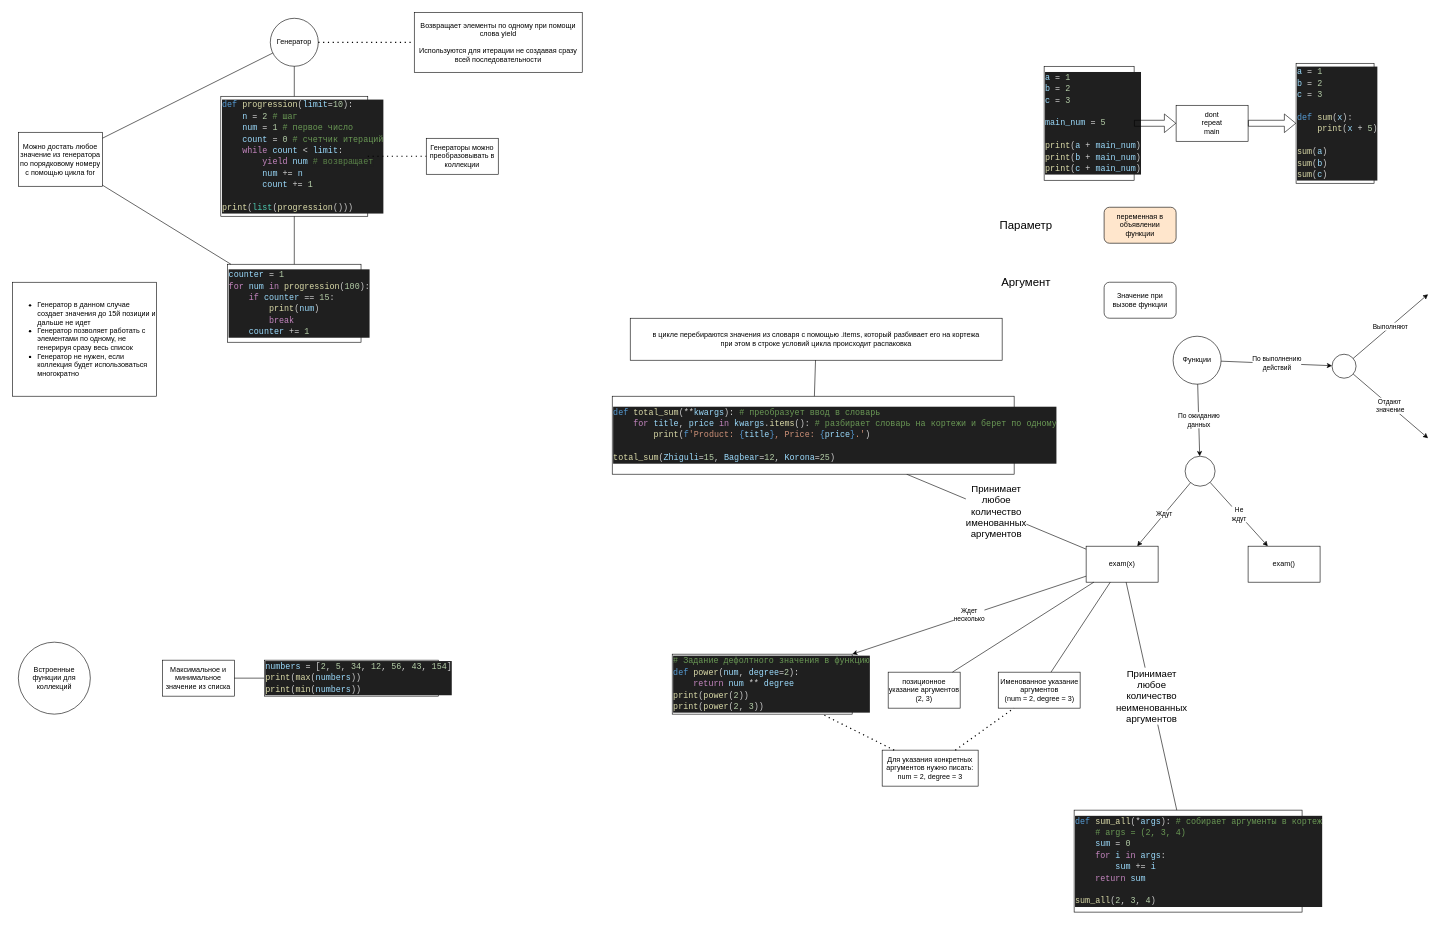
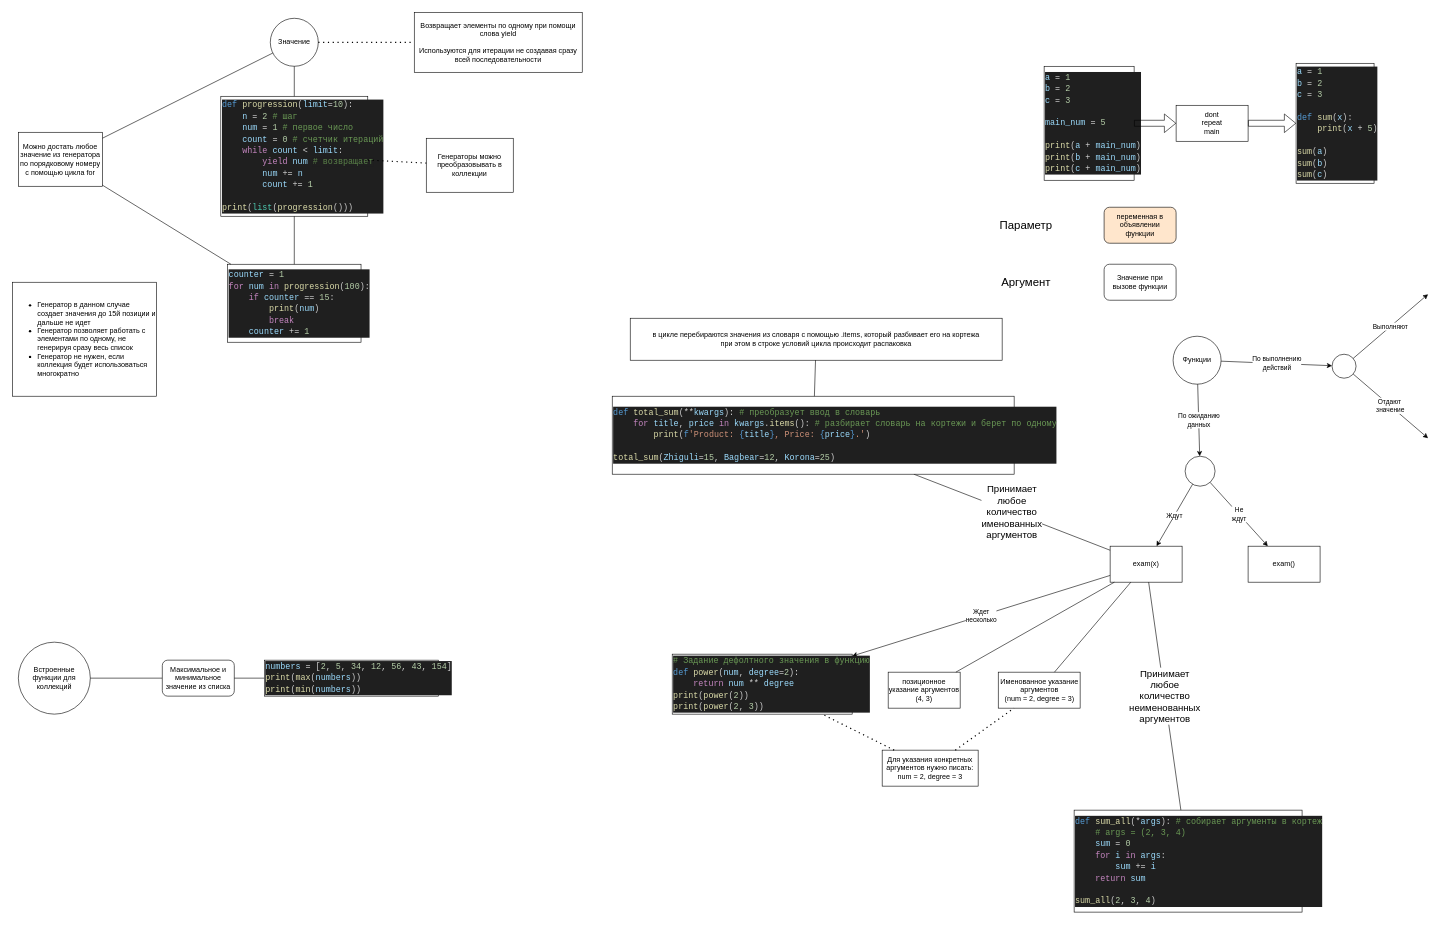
(294, 42) -> (294, 42)
(462, 156) -> (470, 165)
(1140, 300) -> (1140, 282)
(1122, 564) -> (1146, 564)
none -> (126, 678)
(198, 678) -> (198, 678)
(924, 690) -> (924, 690)
